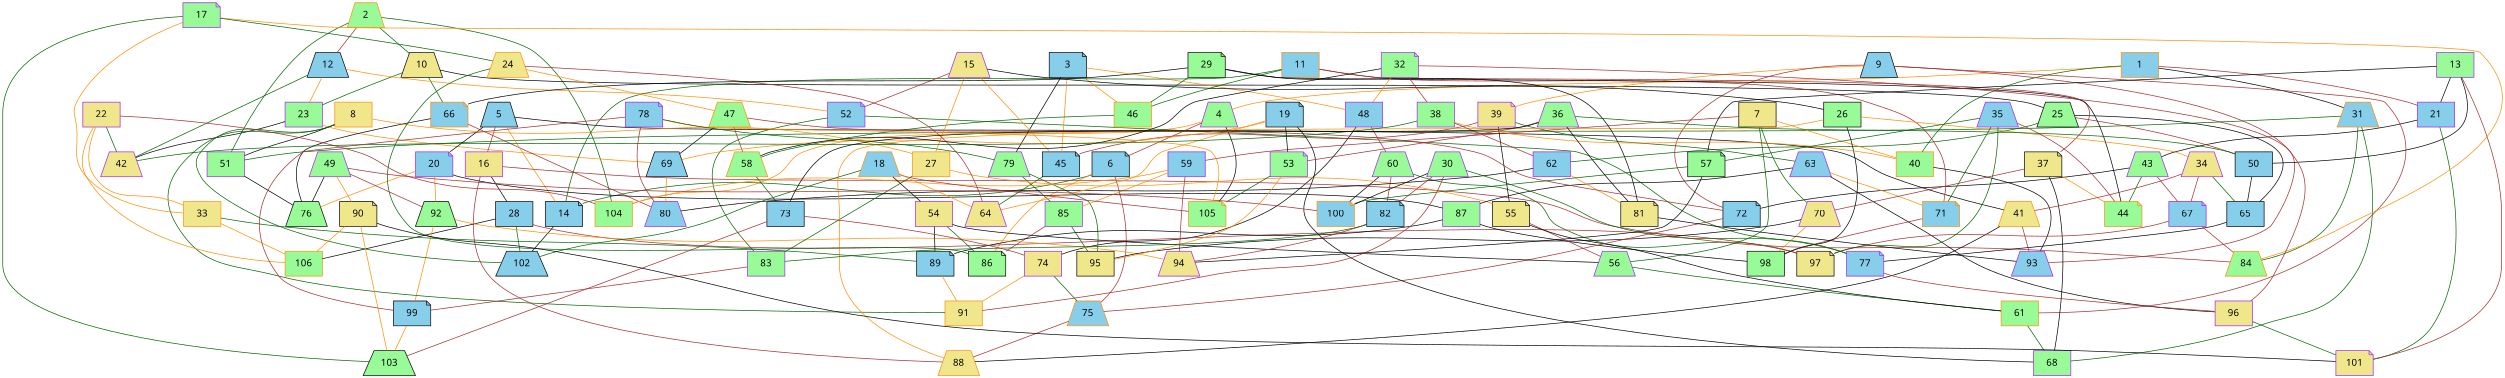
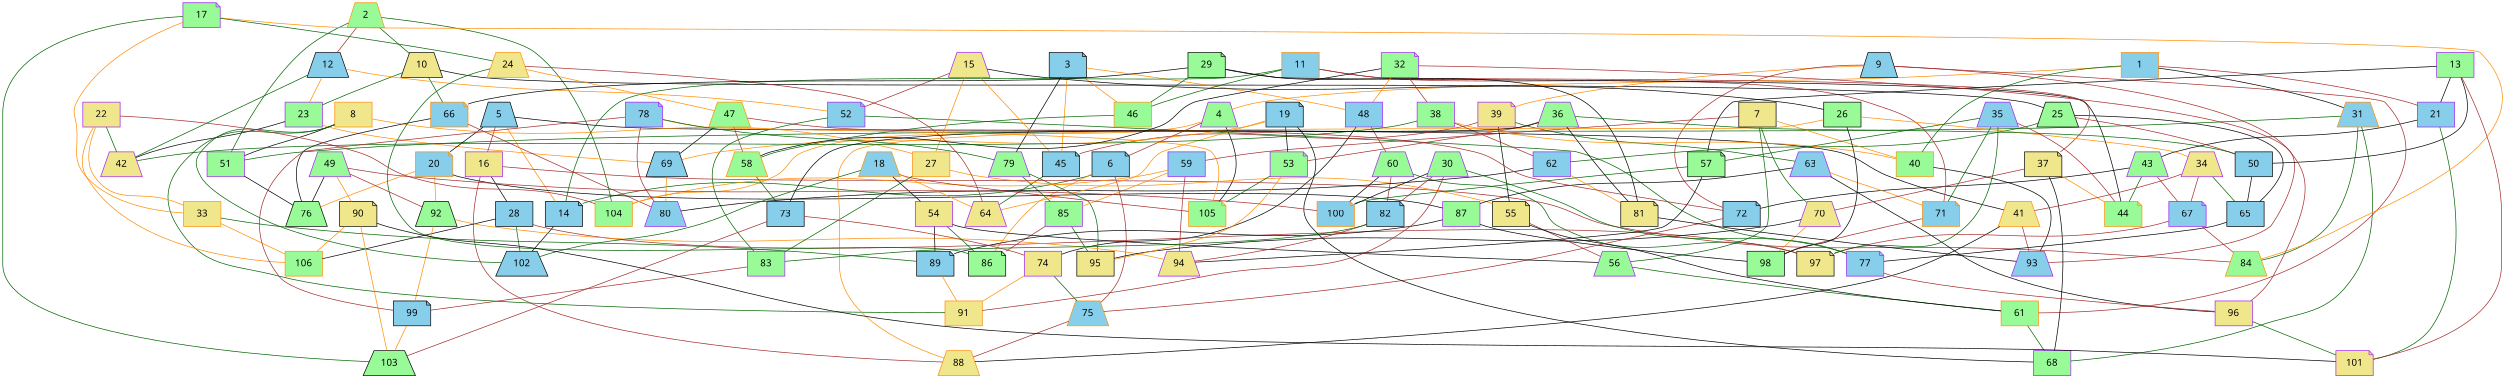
(434, 164) -> (434, 164)
